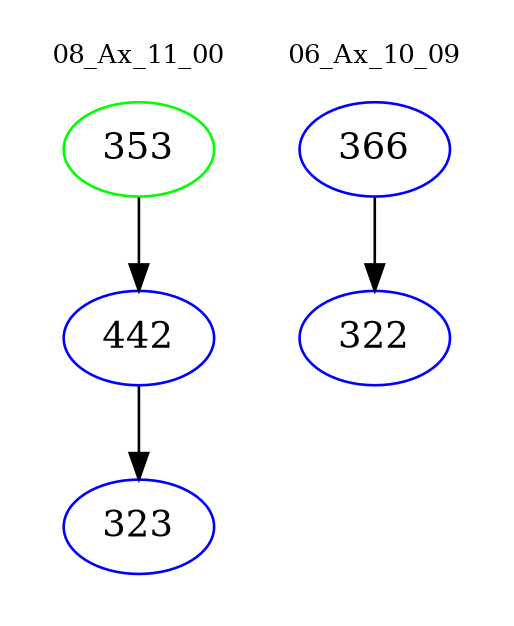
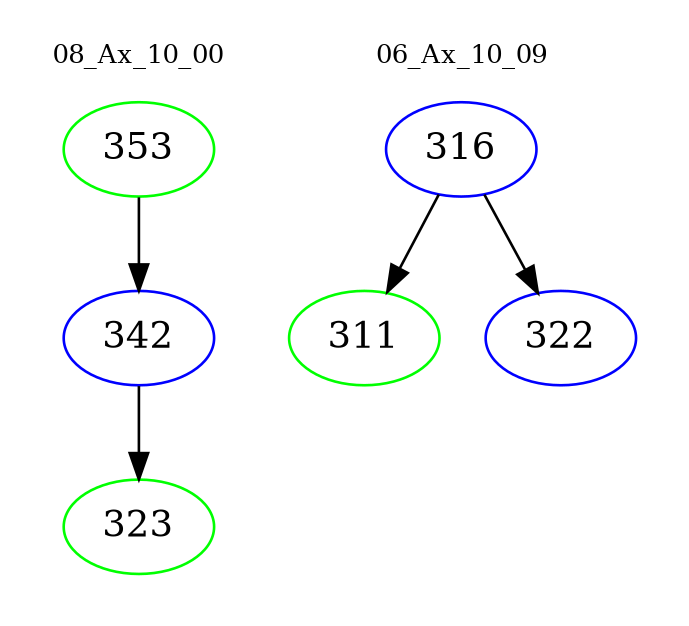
(139, 56) -> (139, 56)
(375, 149) -> (461, 149)
(139, 338) -> (139, 338)
none -> (364, 338)
(139, 527) -> (139, 527)
